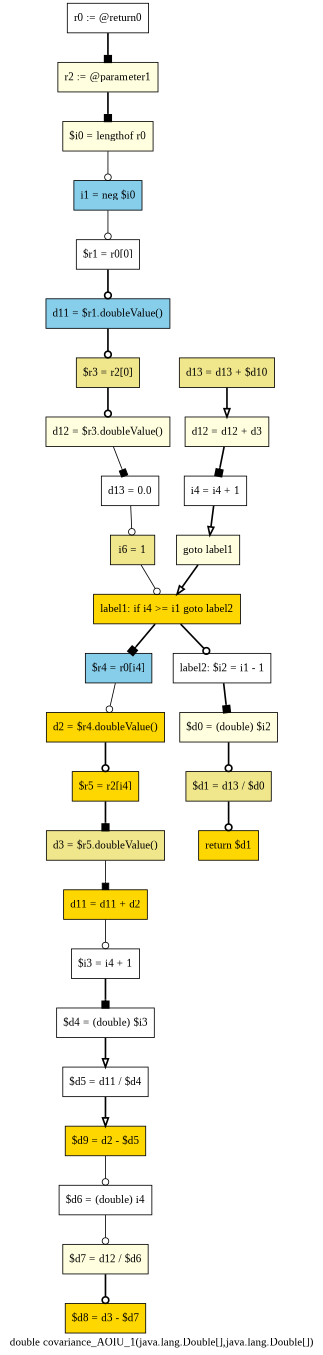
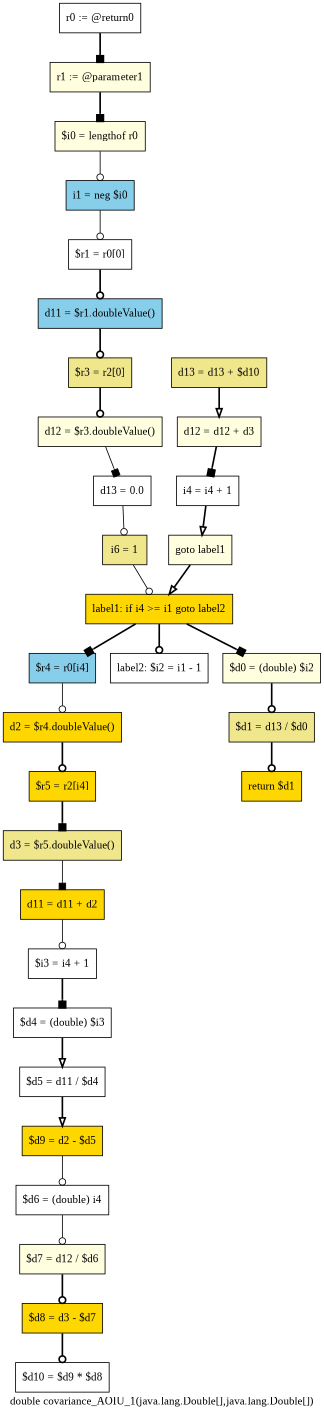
(108, 77) -> (100, 77)
(225, 694) -> (212, 637)
none -> (62, 1377)
